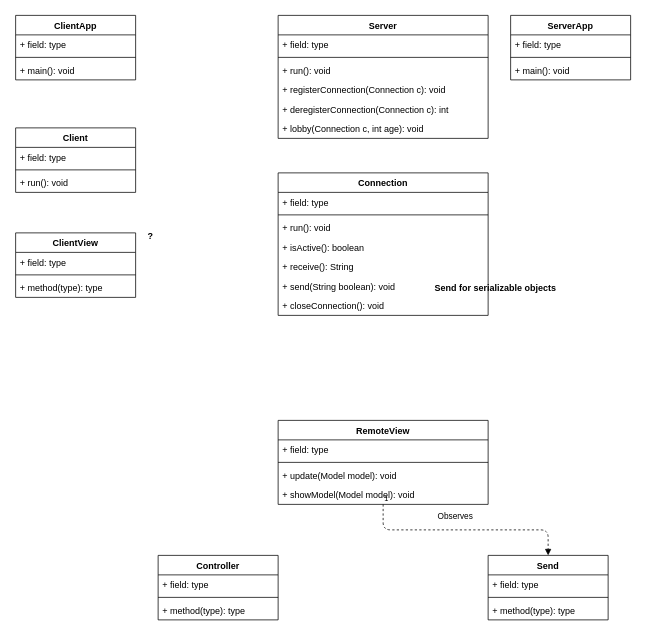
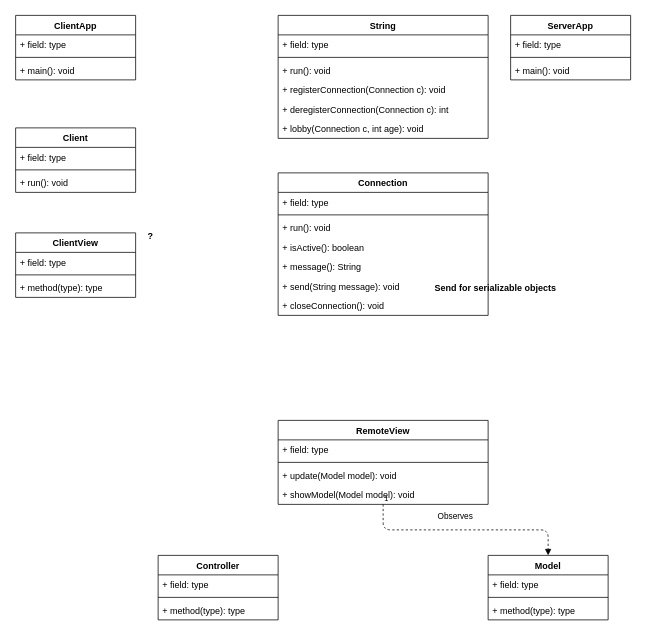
(383, 26) -> (383, 26)
(324, 267) -> (325, 267)
(344, 287) -> (346, 287)
(548, 566) -> (548, 566)
